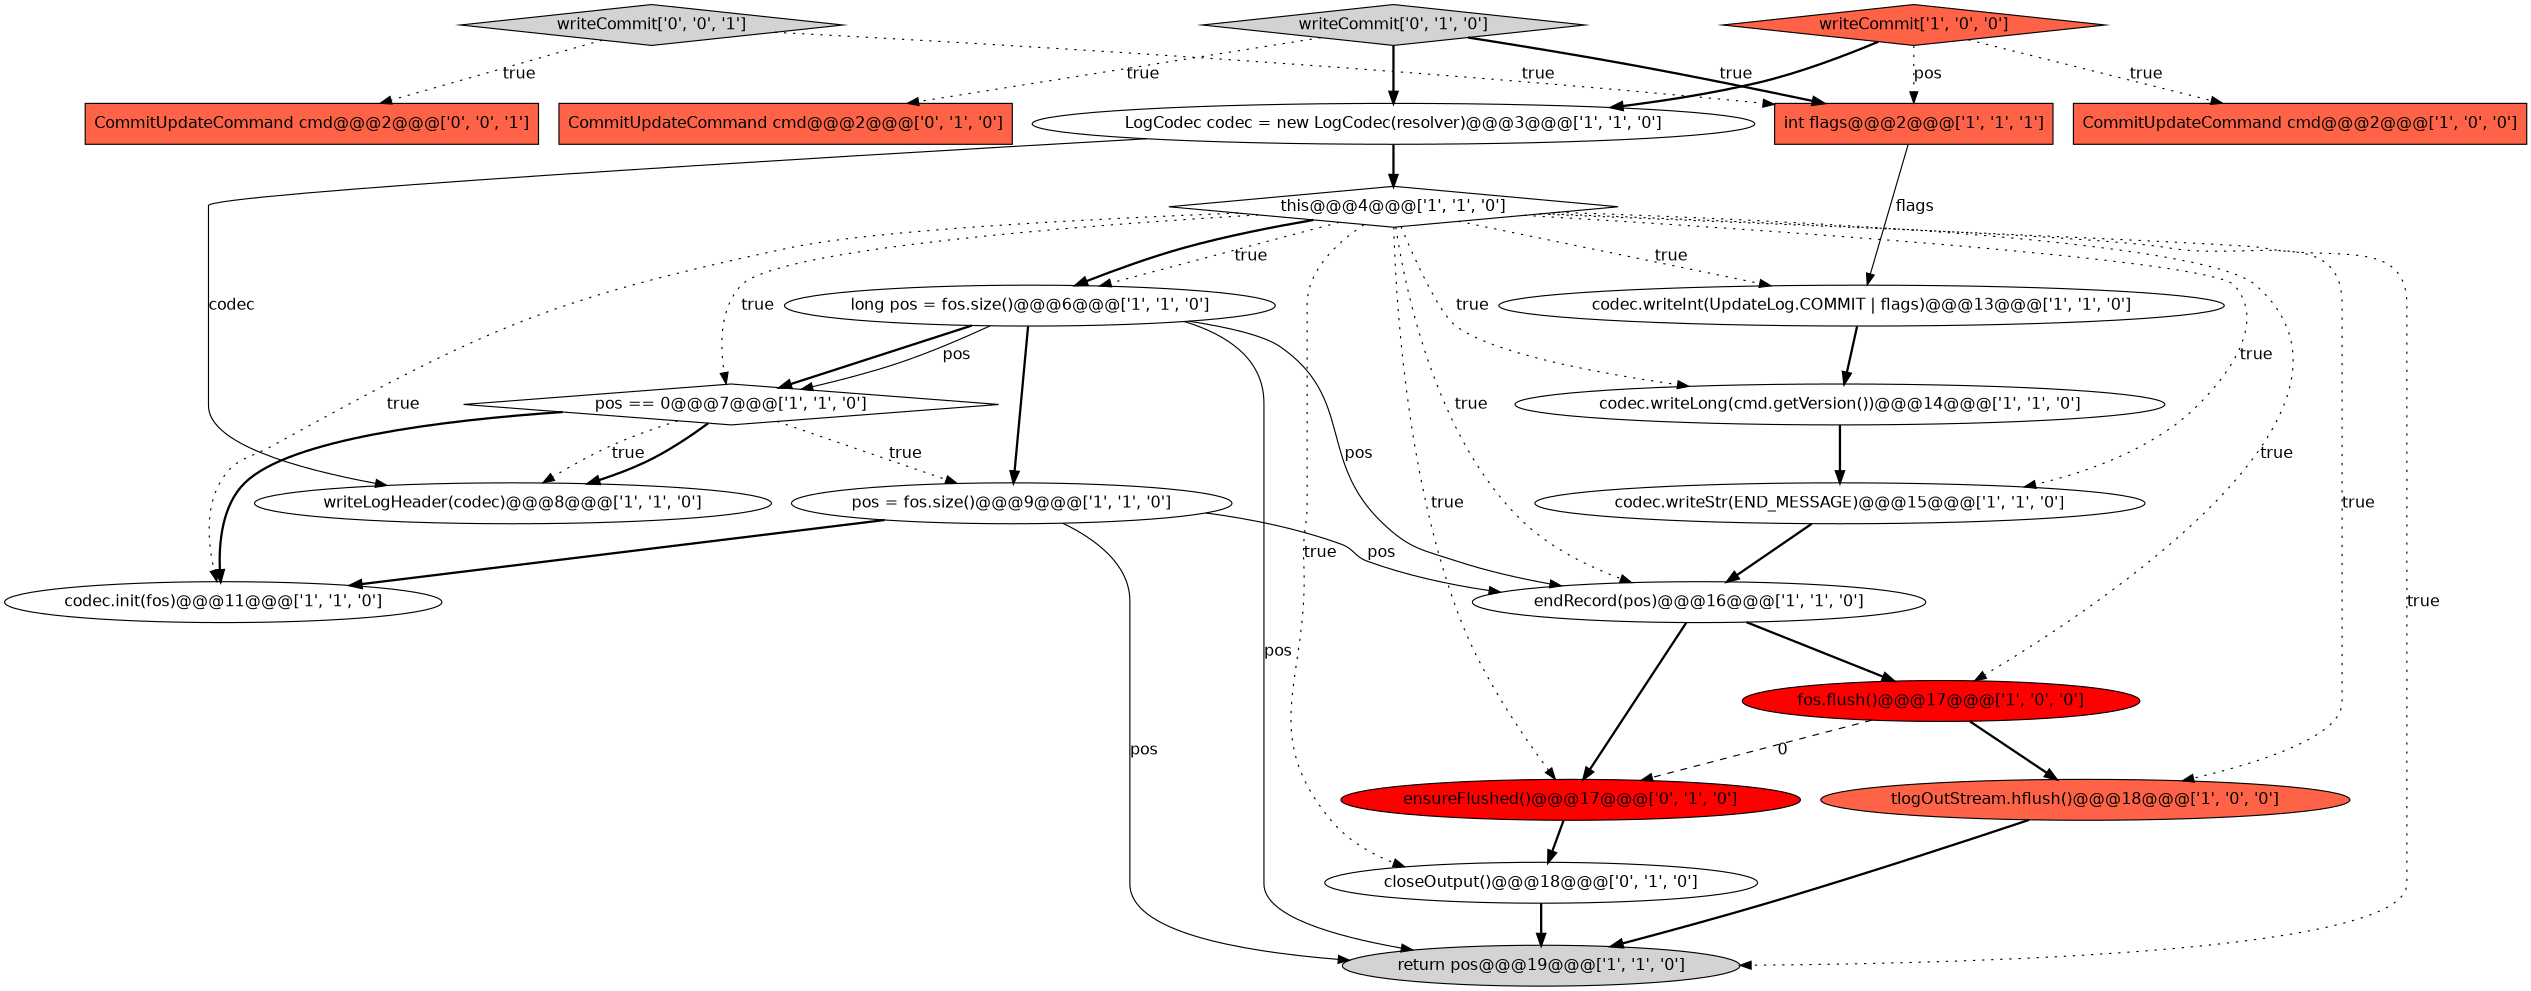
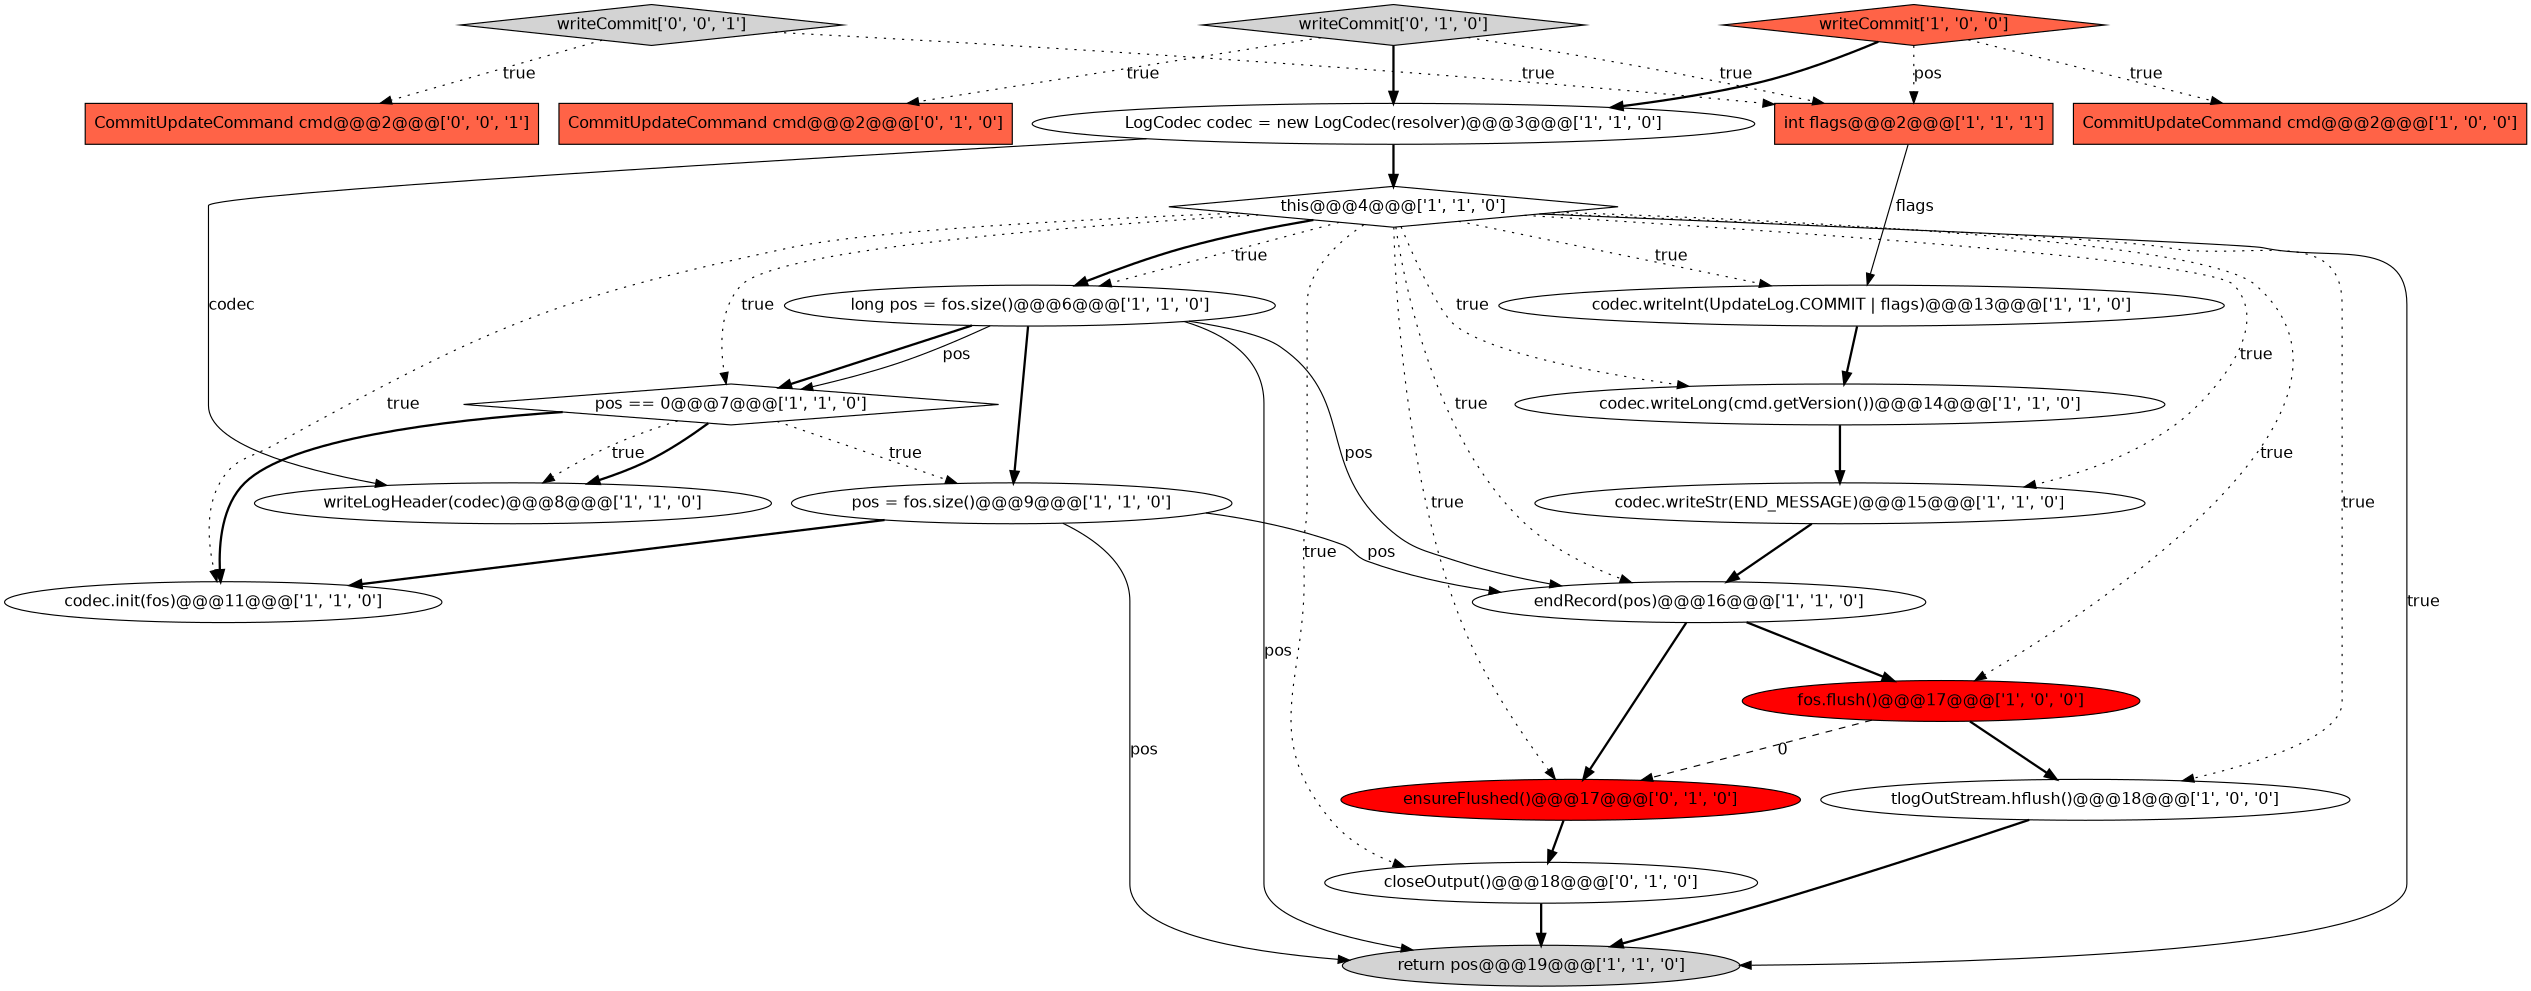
(1641, 67) -> (1641, 67)
(2407, 481) -> (2407, 481)
(2085, 800) -> (2085, 800)
